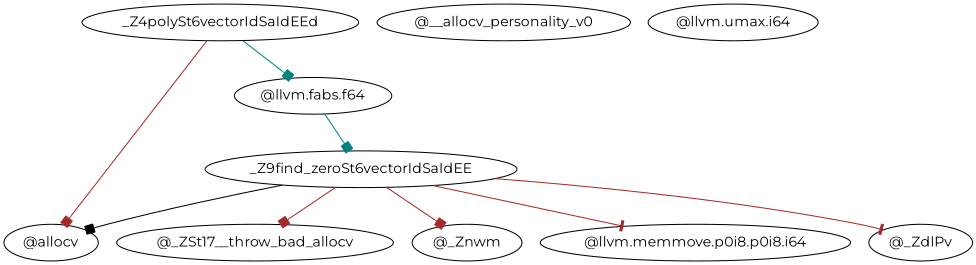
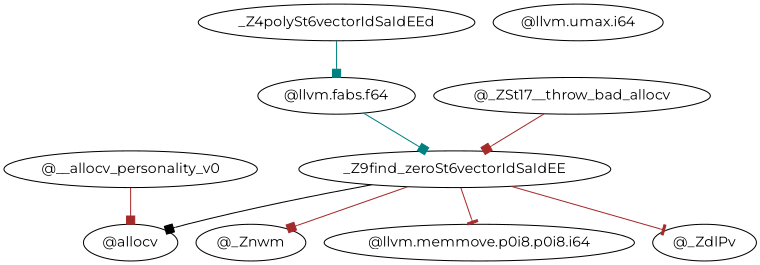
(139, 129) -> (131, 201)
(312, 203) -> (518, 130)
